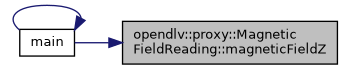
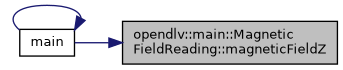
(230, 43) -> (230, 43)
